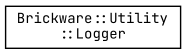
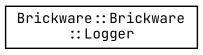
(93, 27) -> (102, 27)
